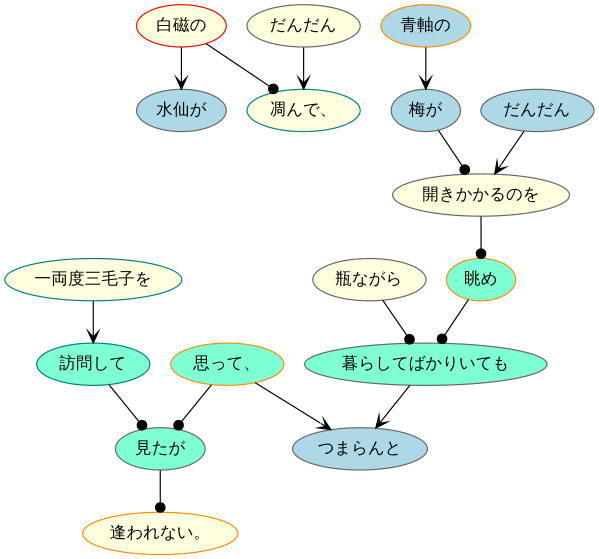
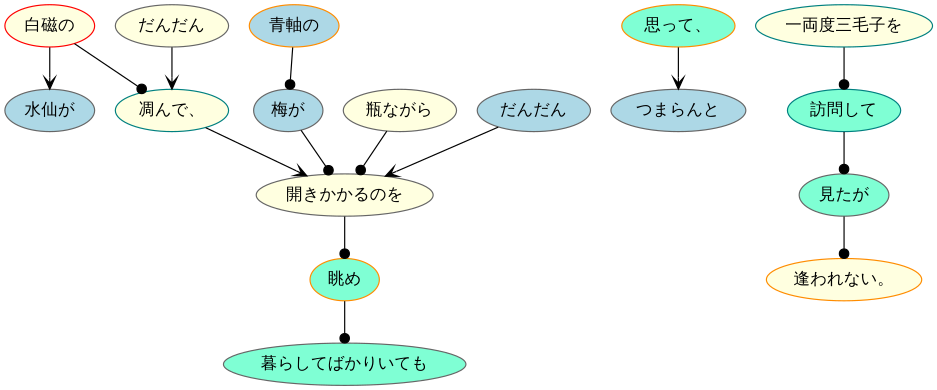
(426, 62) -> (292, 64)
none -> (251, 149)
(93, 316) -> (844, 64)
(395, 318) -> (375, 149)
(397, 402) -> none
(197, 403) -> none
